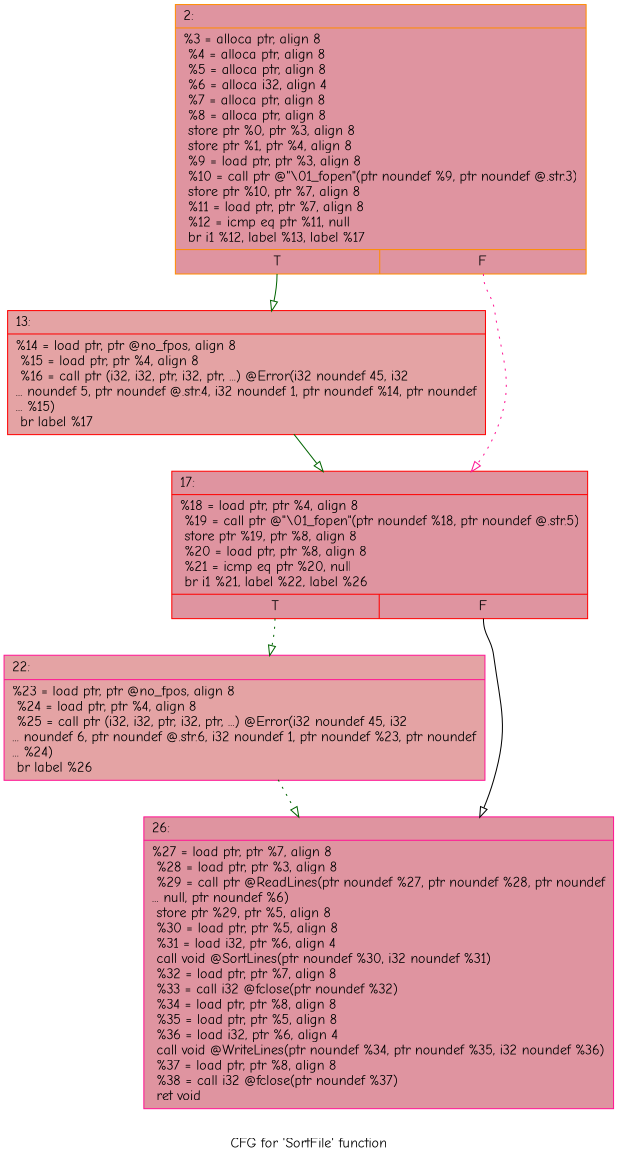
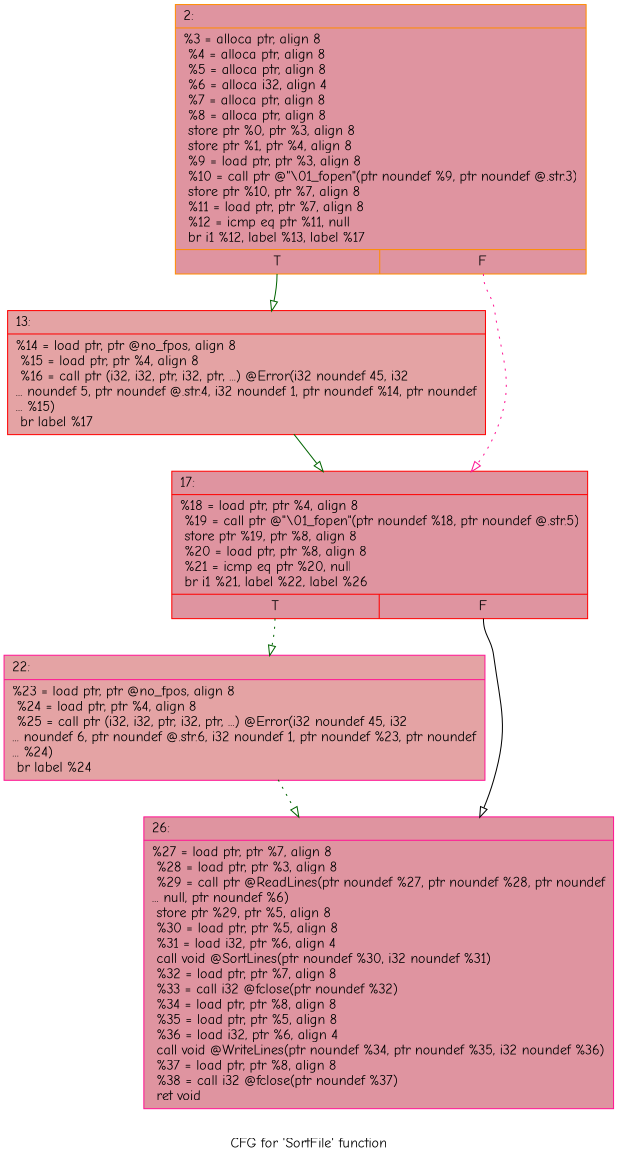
(52, 768) -> (52, 768)
